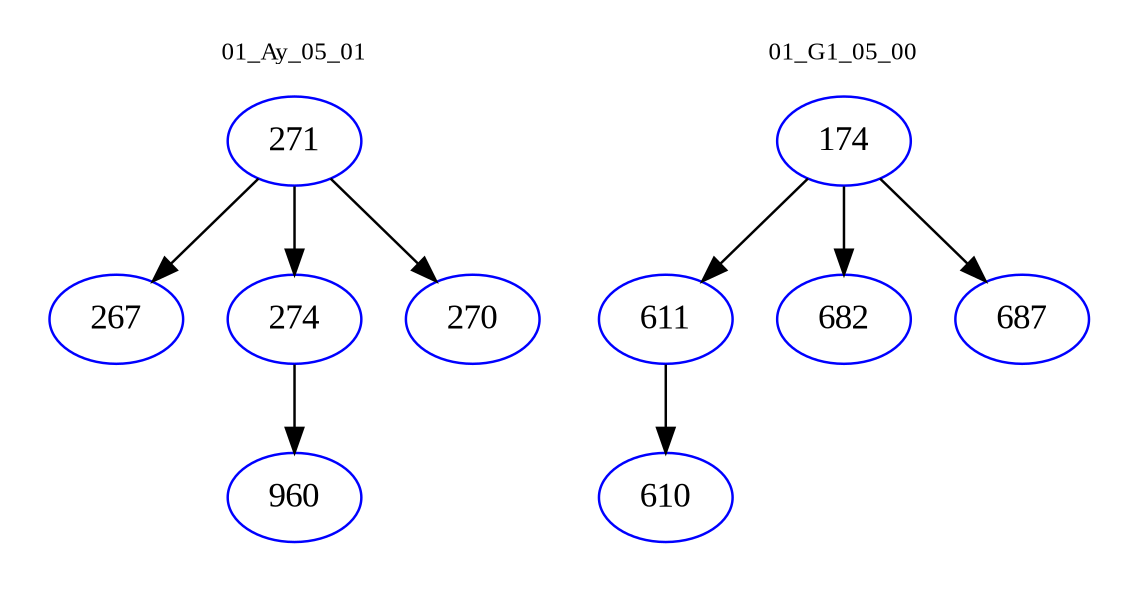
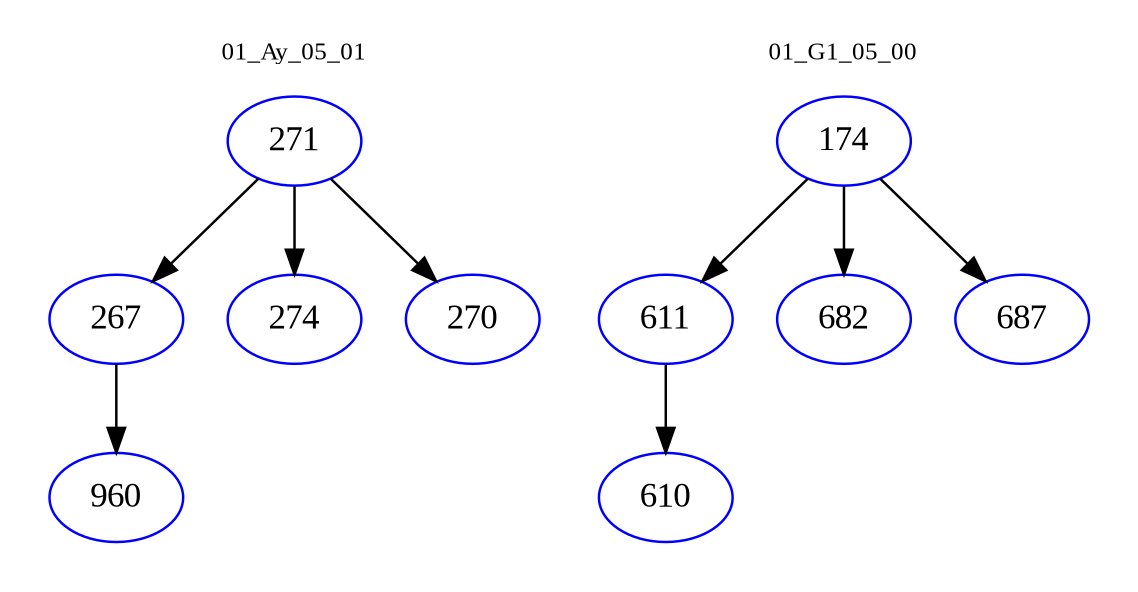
(295, 396) -> (116, 396)
